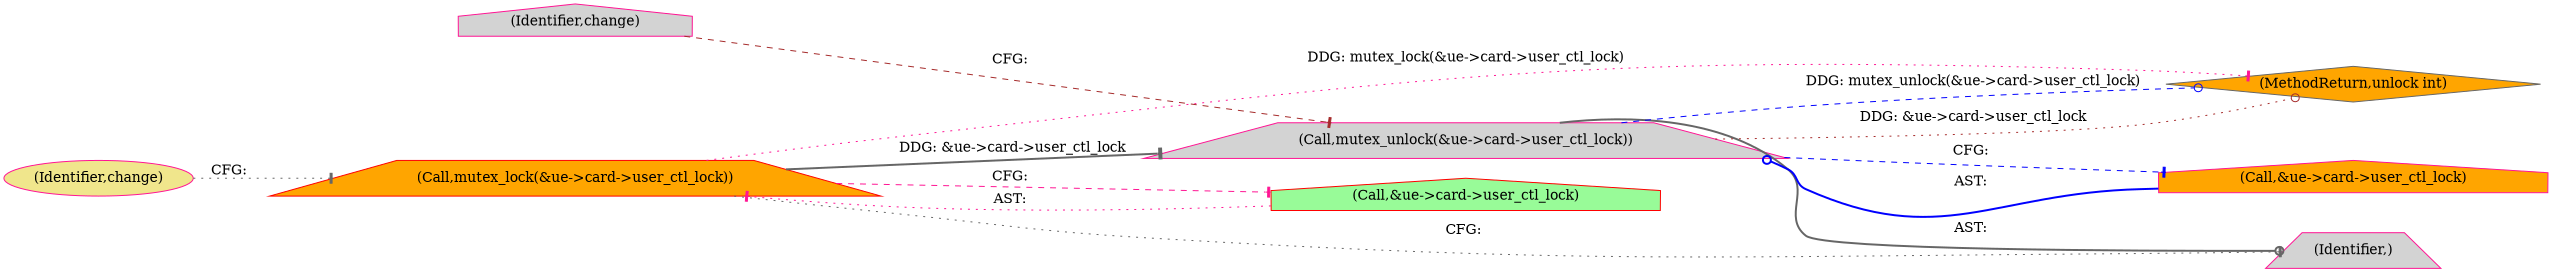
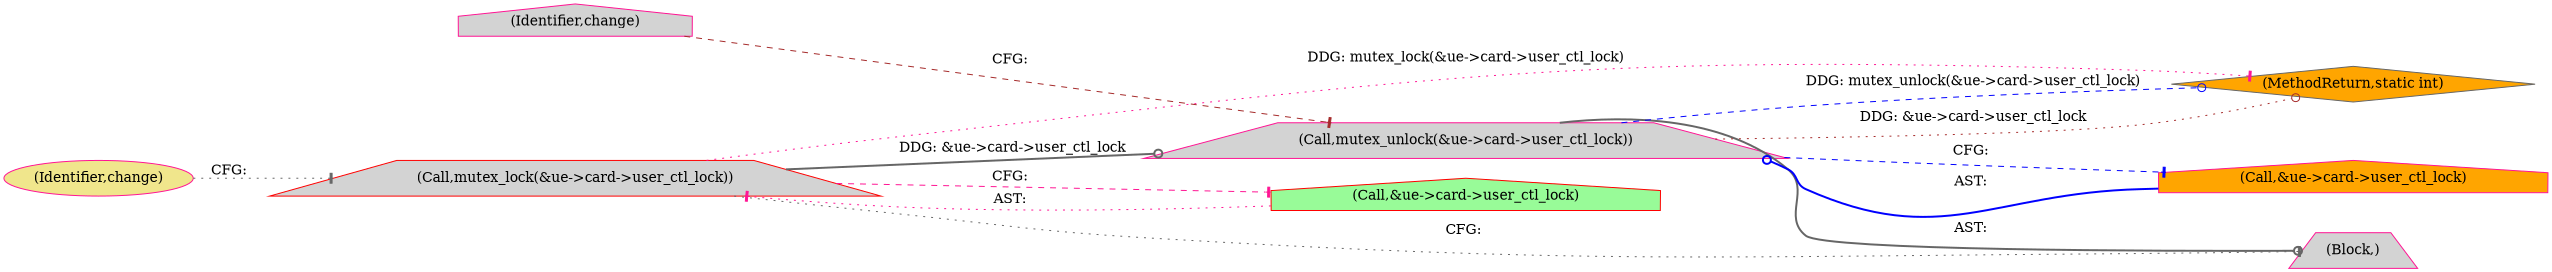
(2353, 84) -> (2353, 84)
(972, 162) -> (970, 162)
(575, 178) -> (575, 178)
(2353, 251) -> (2353, 251)
